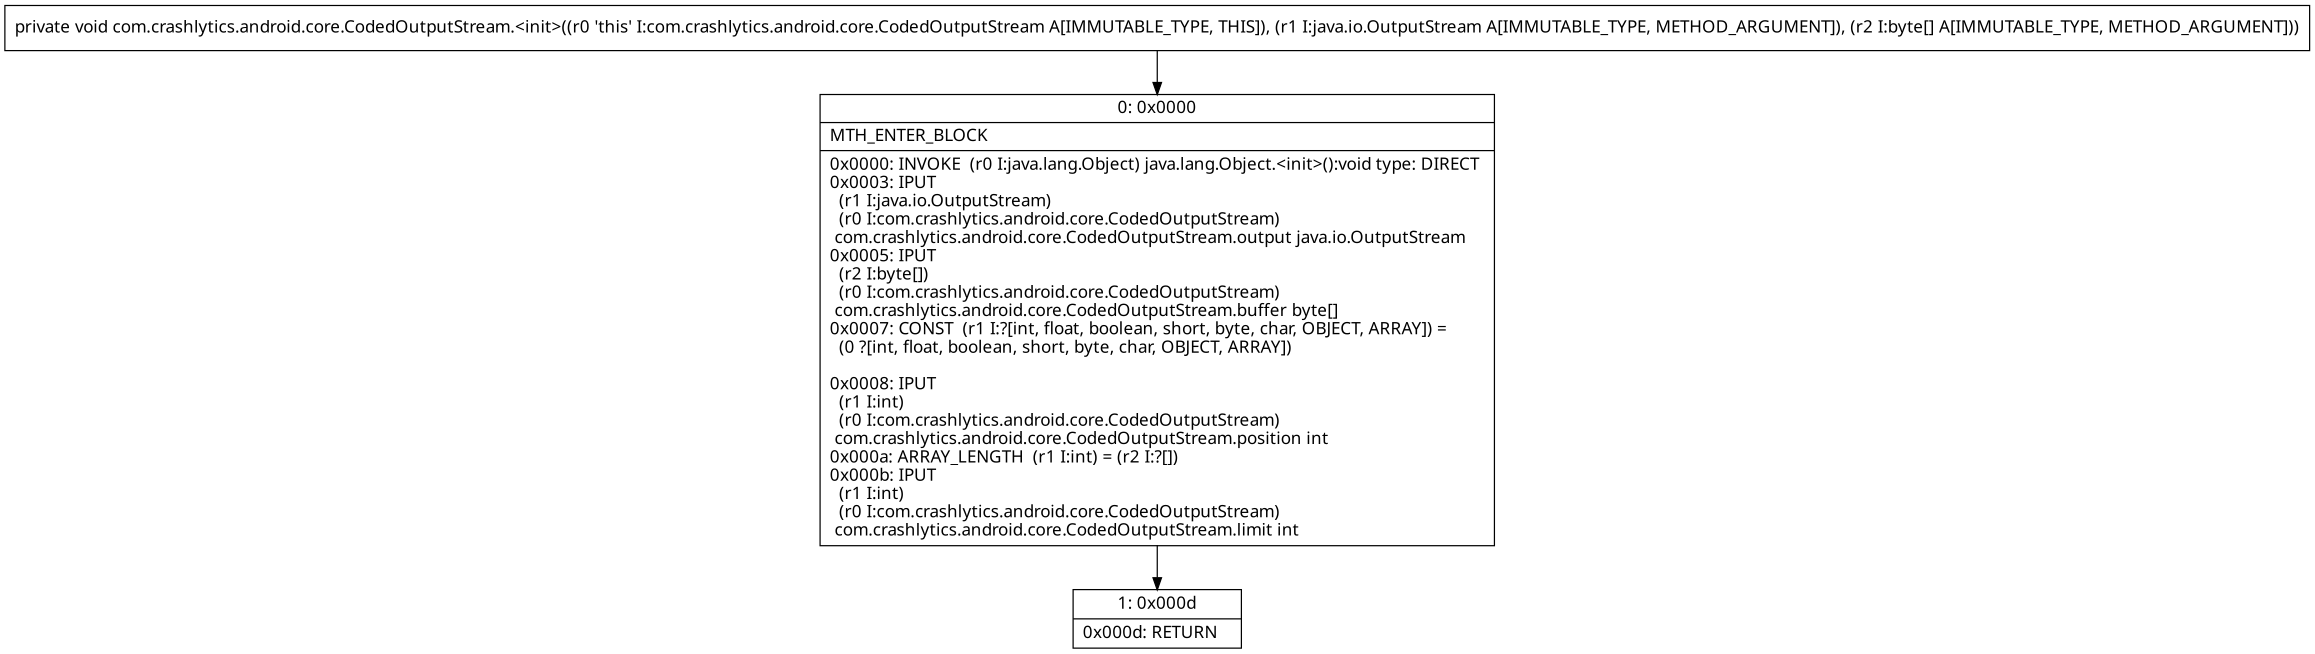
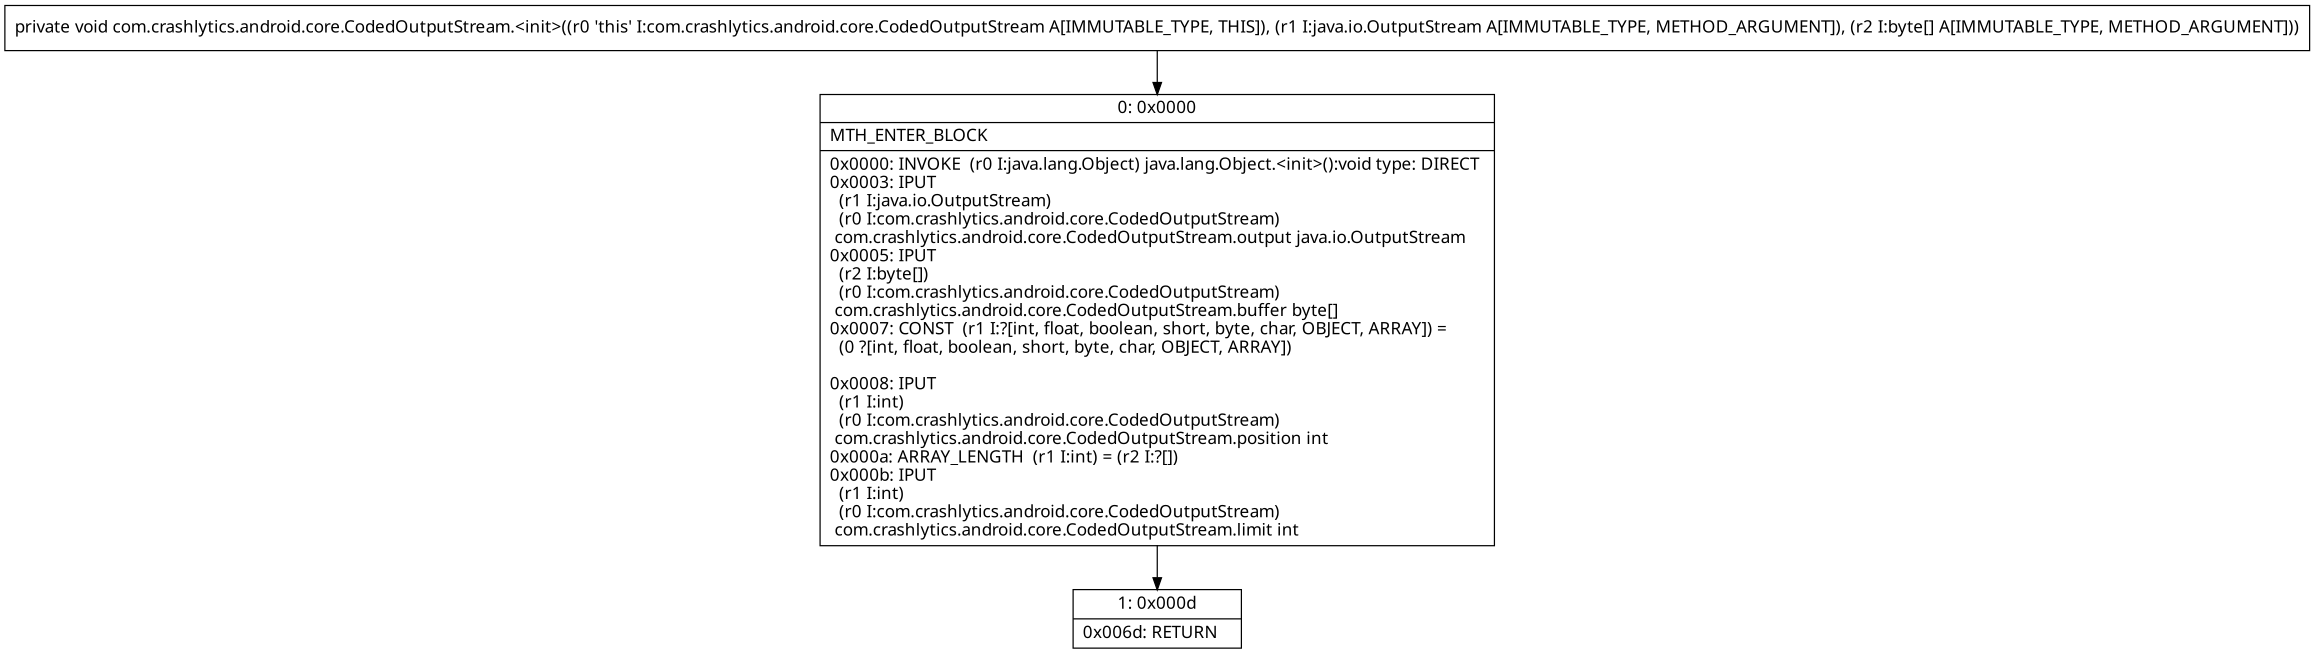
(1157, 633) -> (1157, 633)
